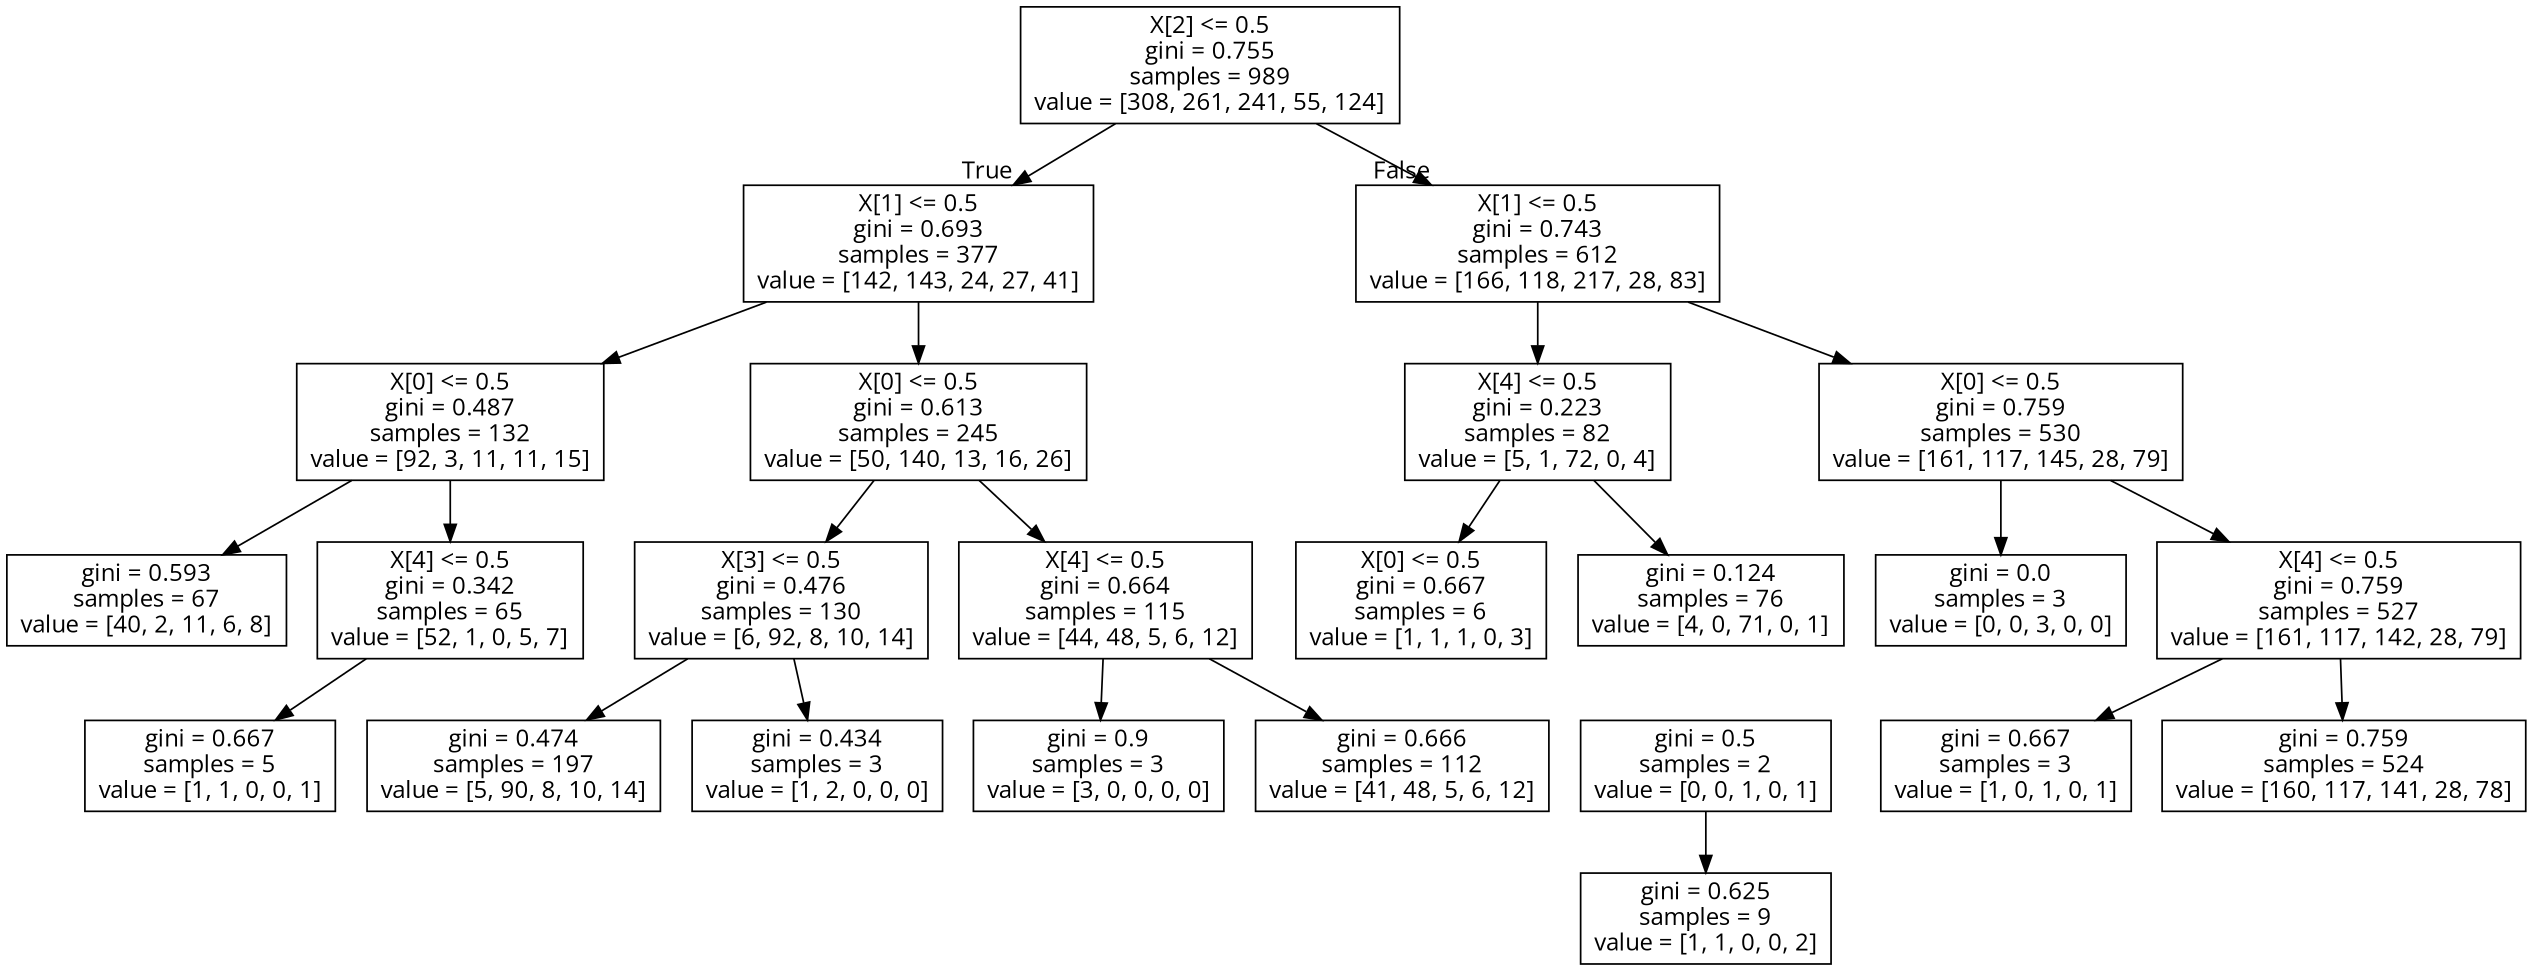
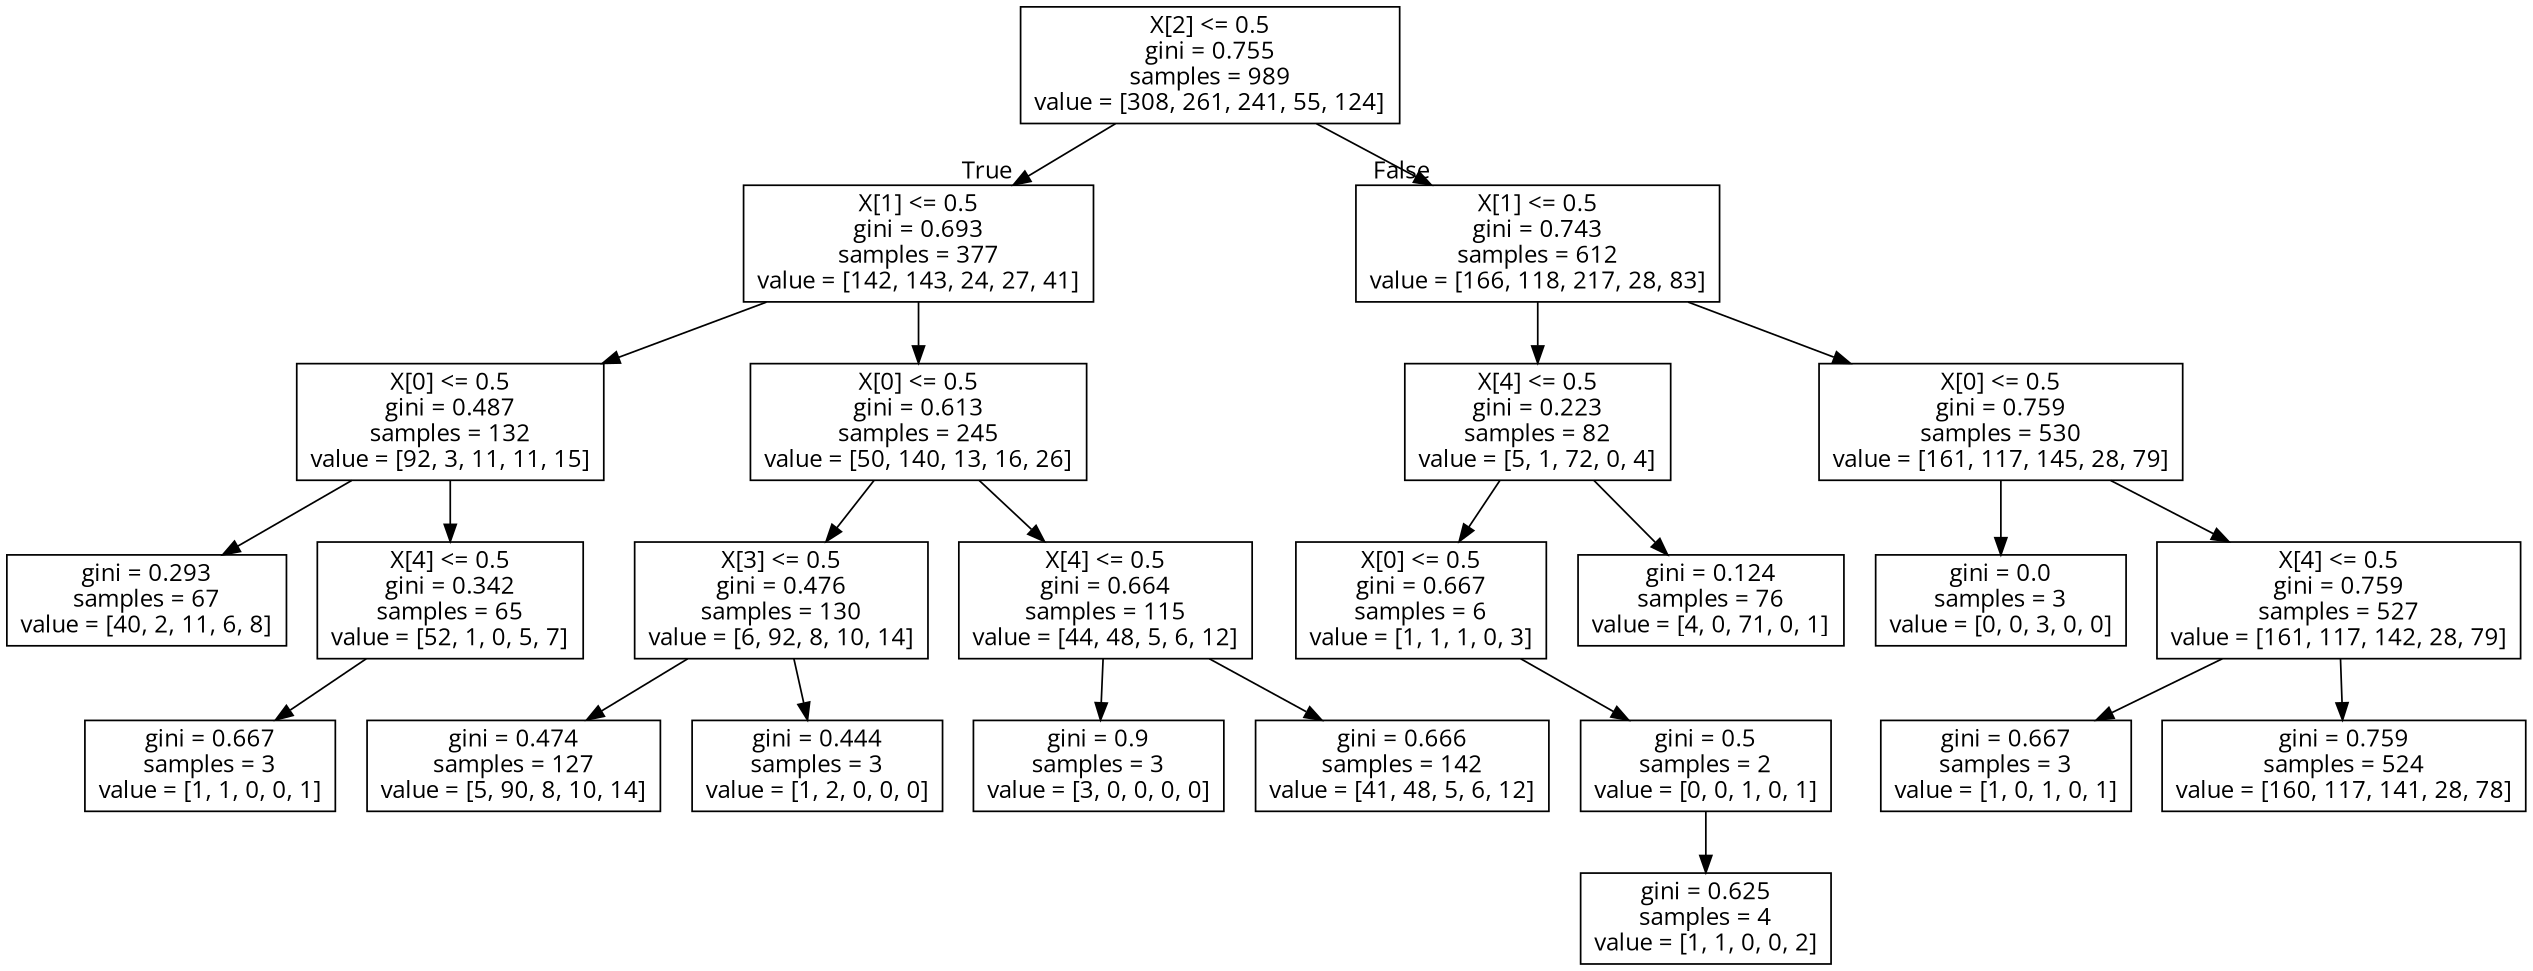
(147, 600) -> (147, 600)
none -> (1567, 685)
(210, 766) -> (210, 766)
(514, 766) -> (514, 766)
(817, 766) -> (817, 766)
(1402, 766) -> (1402, 766)
(1706, 919) -> (1706, 919)
